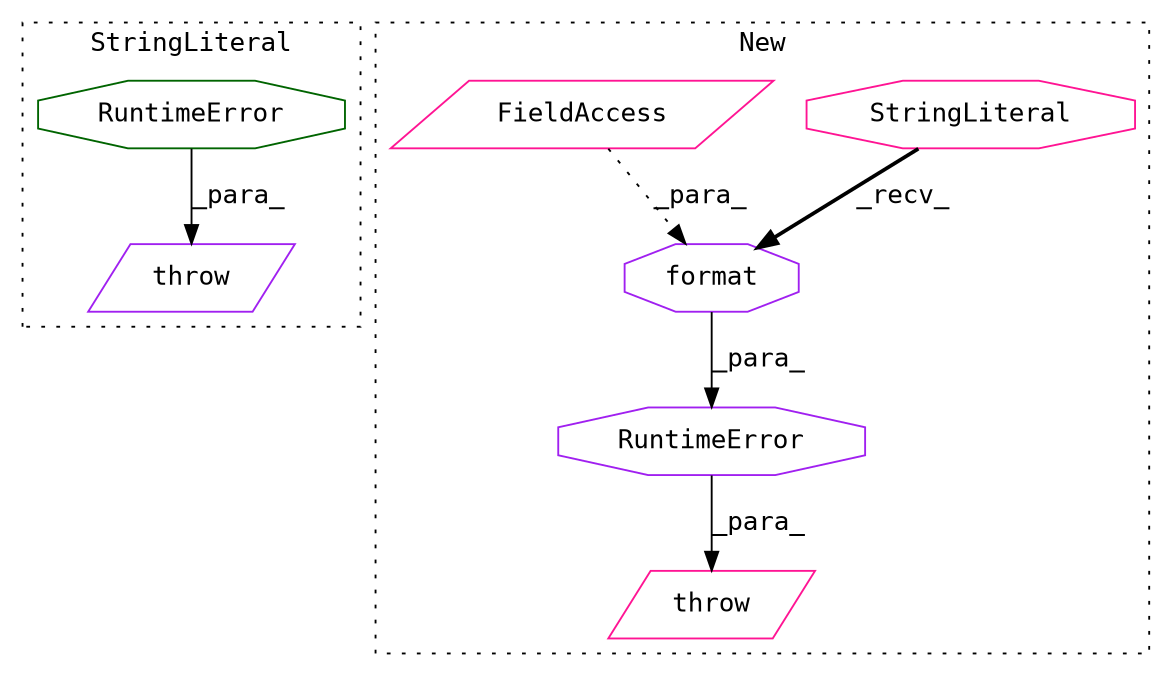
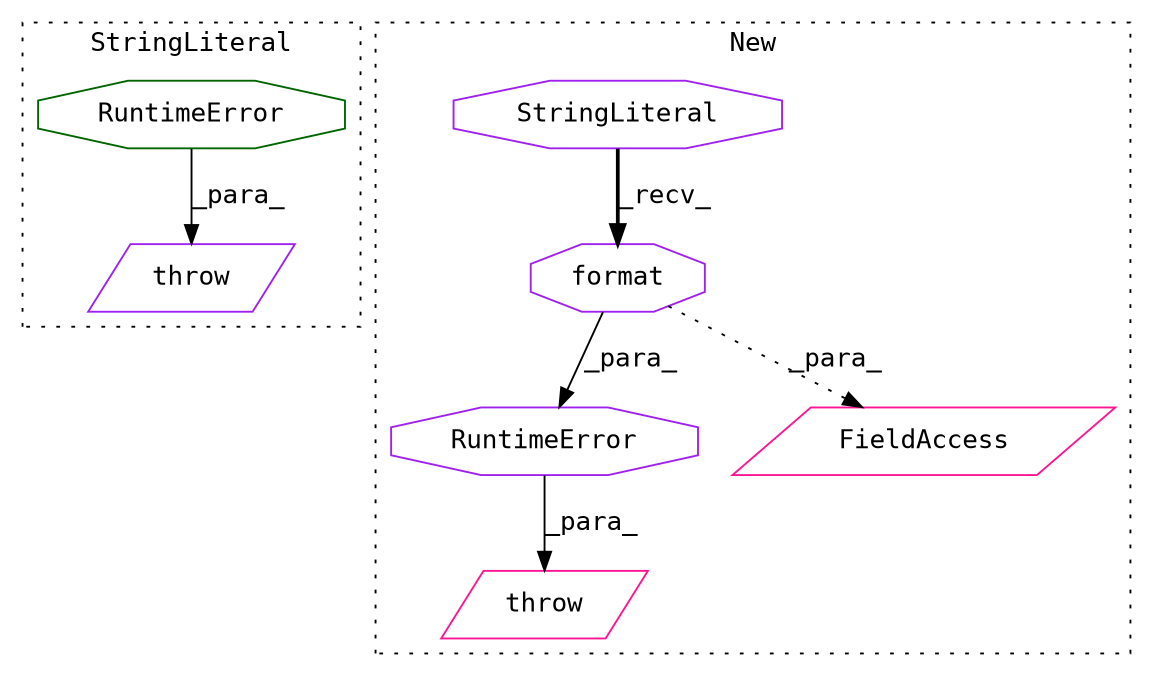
(971, 115) -> (618, 115)
(641, 189) -> (757, 352)
